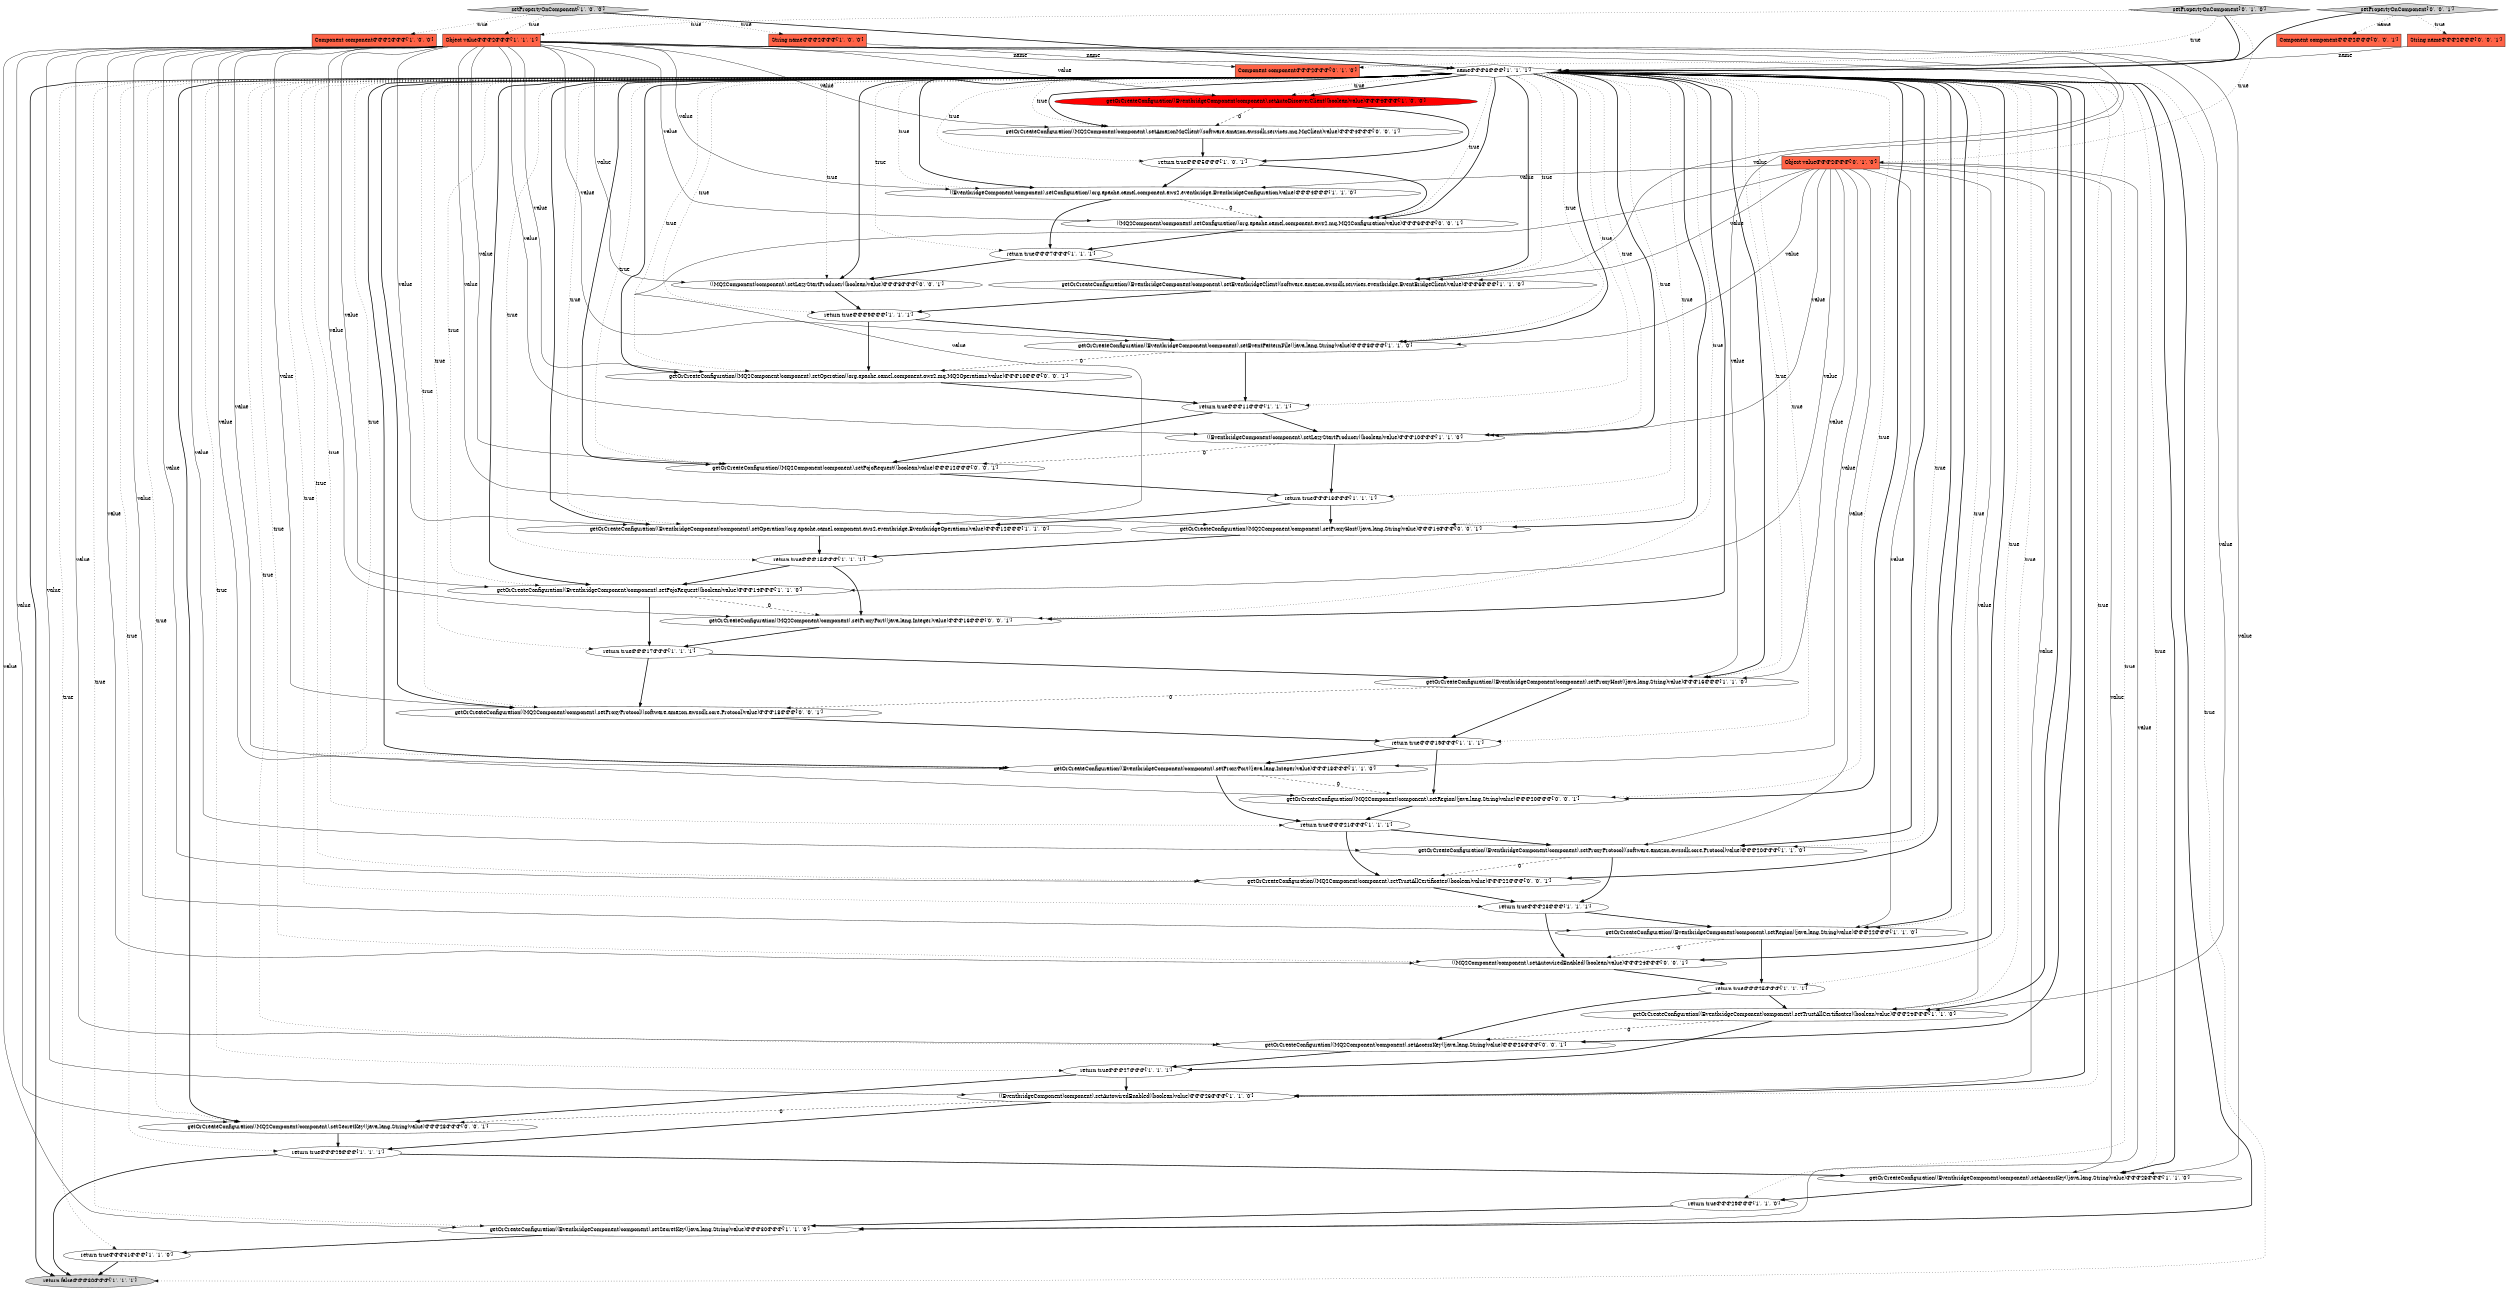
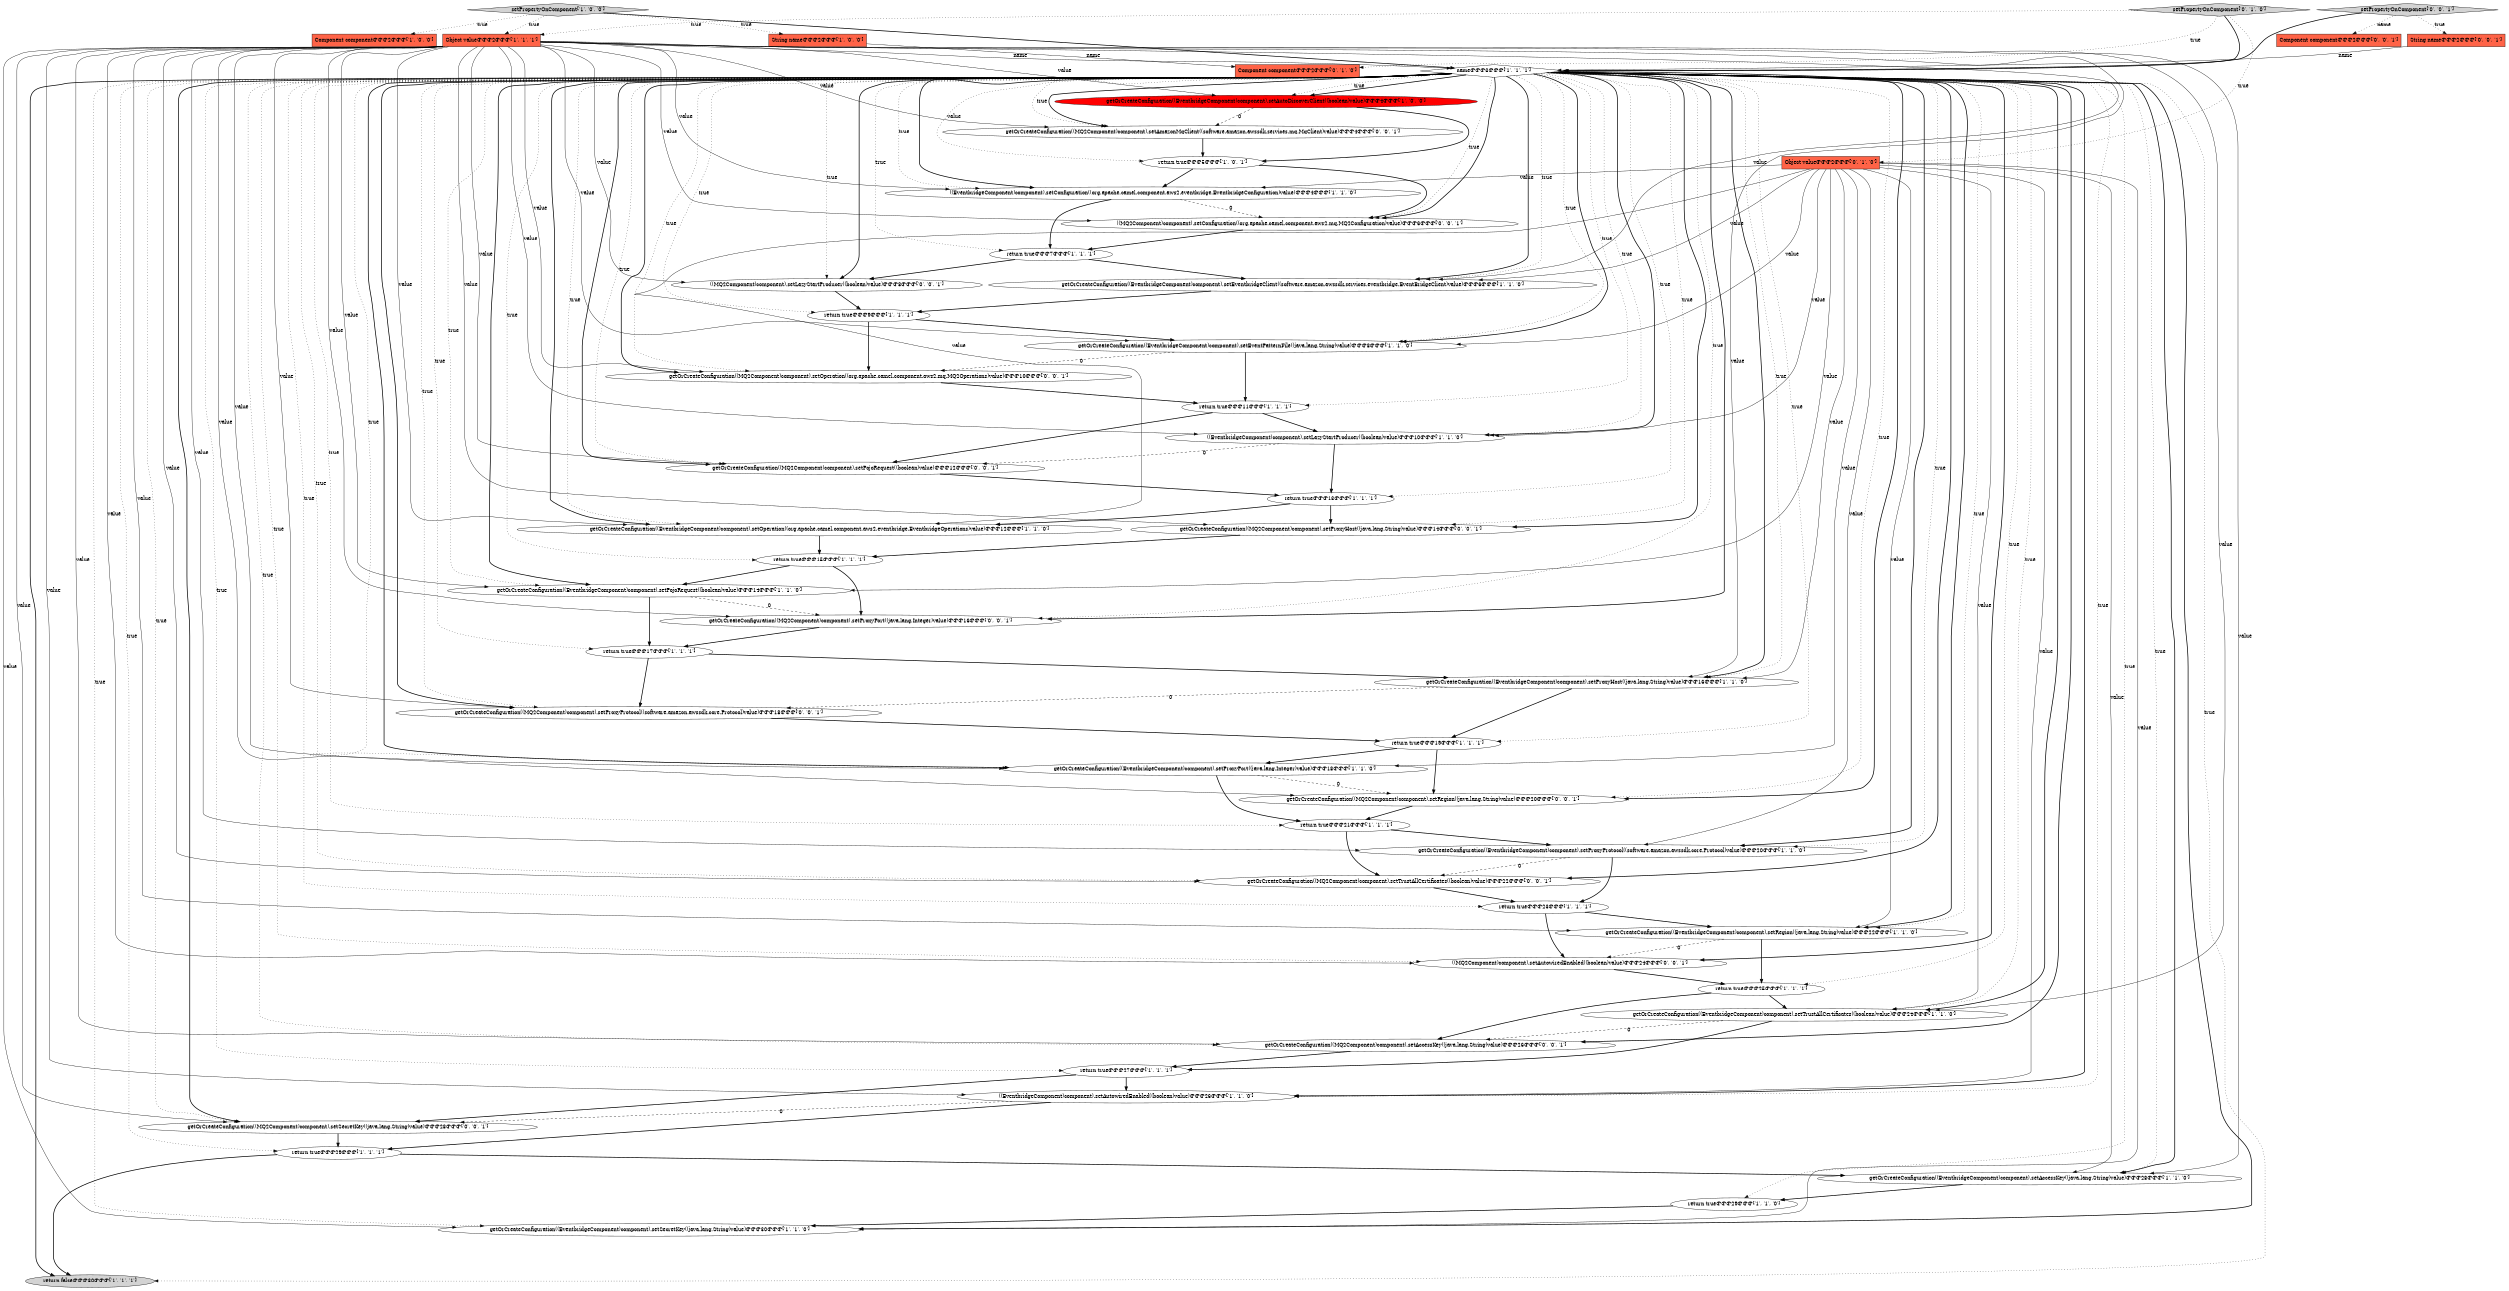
(954, 117) -> (954, 117)
(127, 1256) -> none
